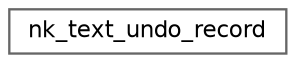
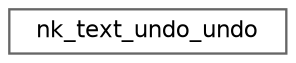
(148, 31) -> (148, 31)
